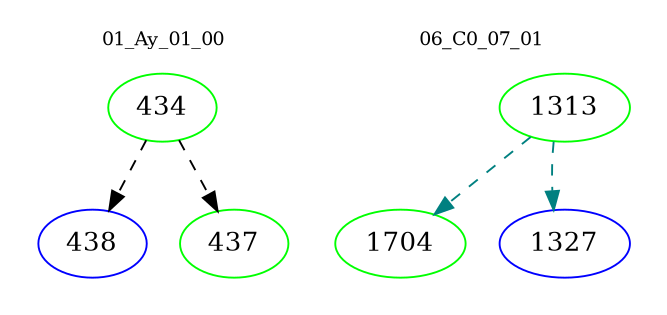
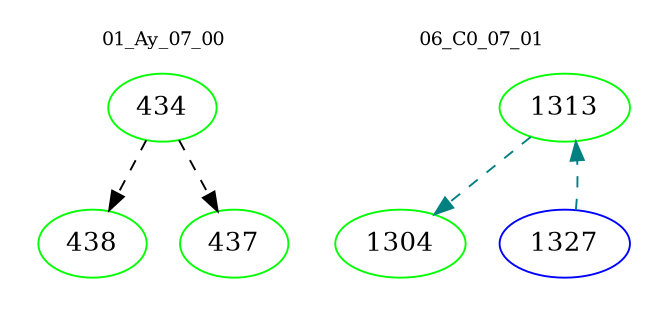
(163, 41) -> (163, 41)
(552, 166) -> (577, 185)
(93, 244) -> (93, 244)
(400, 244) -> (400, 244)
